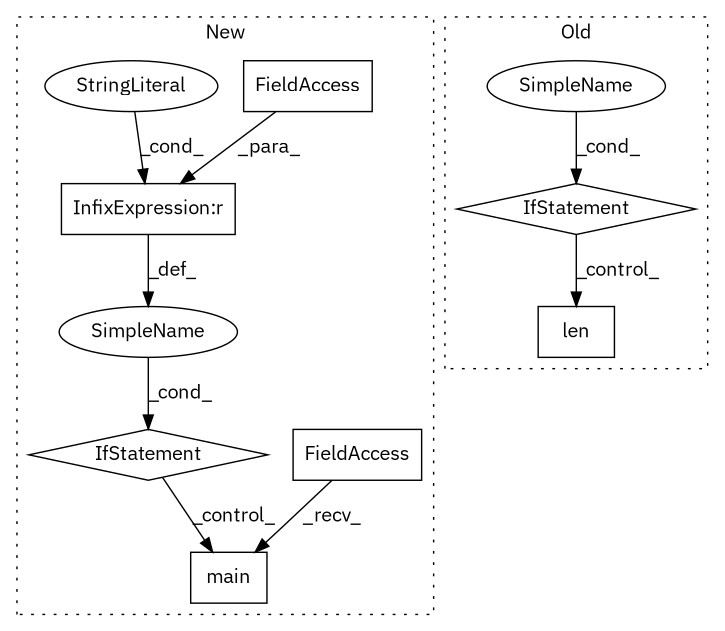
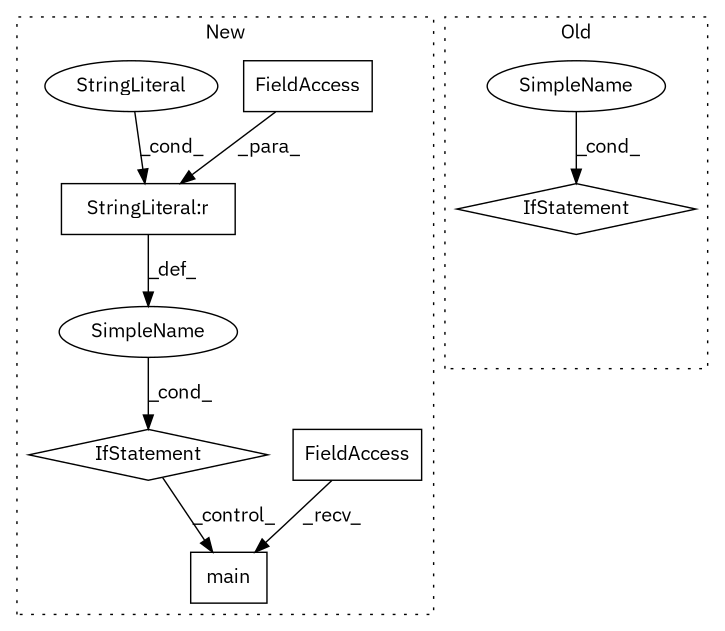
(148, 209) -> (148, 209)
(576, 332) -> none
